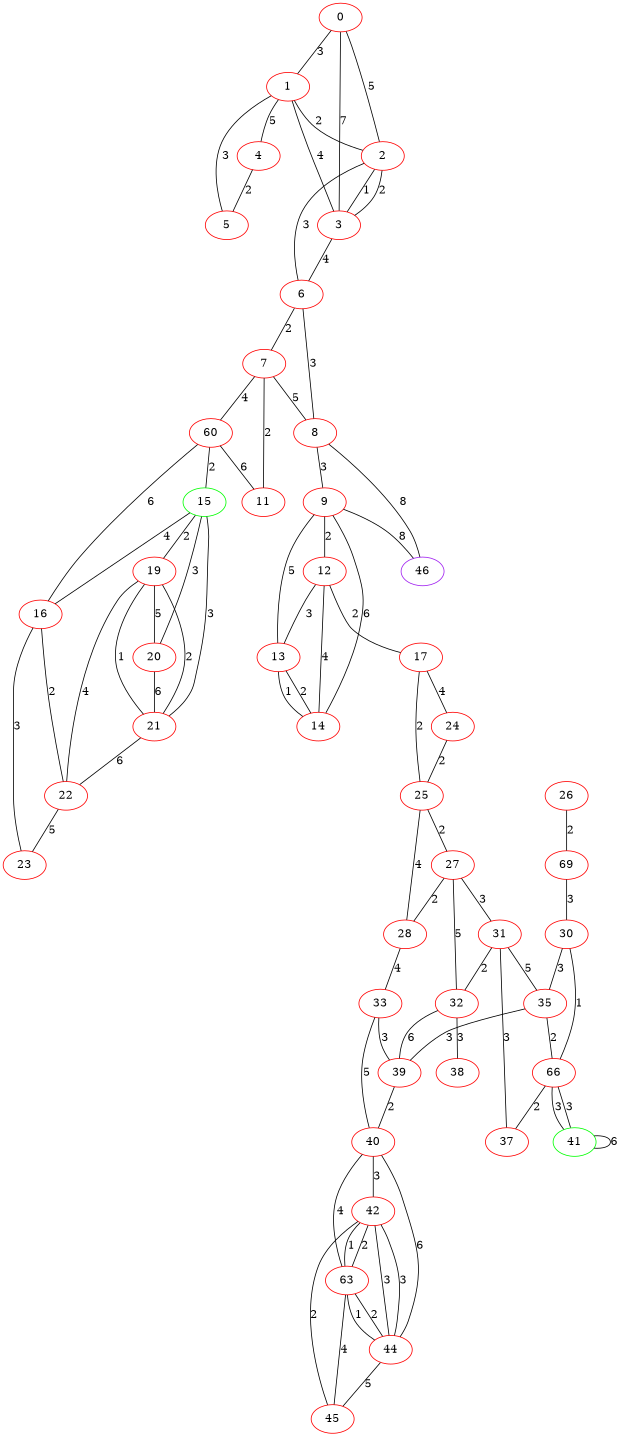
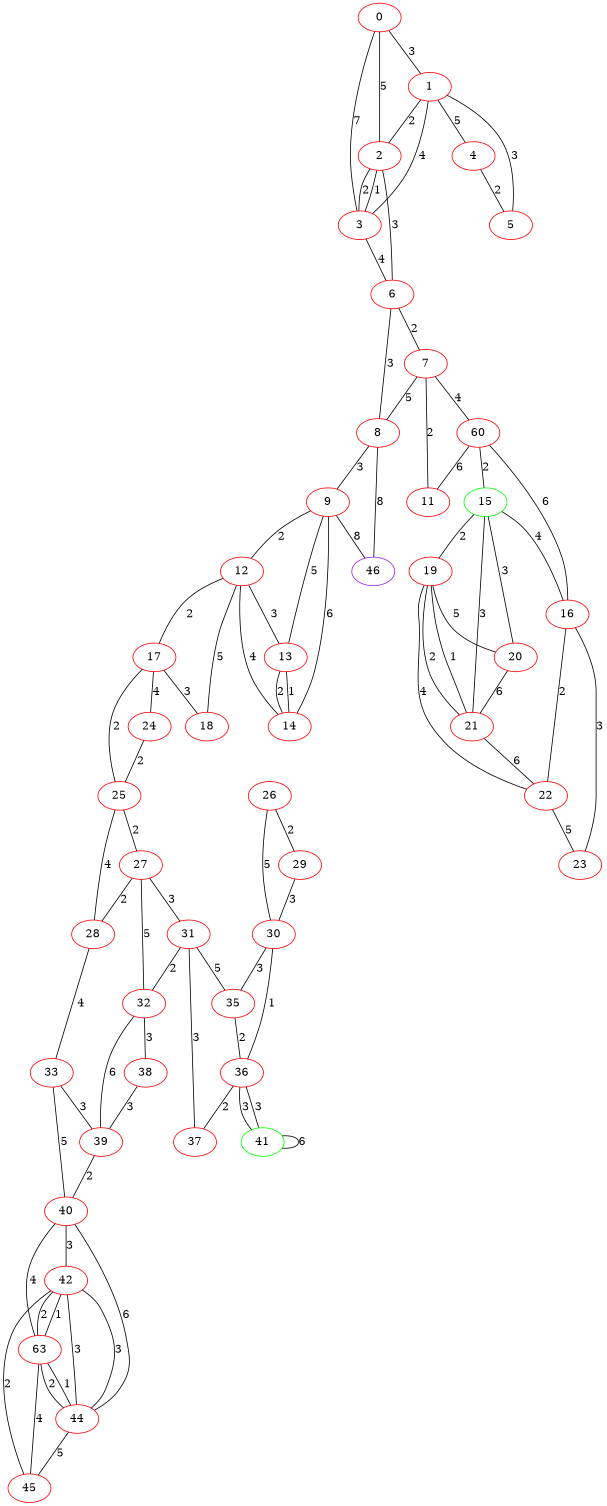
none -> (207, 727)
none -> (263, 865)
(567, 865) -> (300, 865)
(463, 1025) -> (123, 1107)
(554, 1073) -> (242, 1073)
